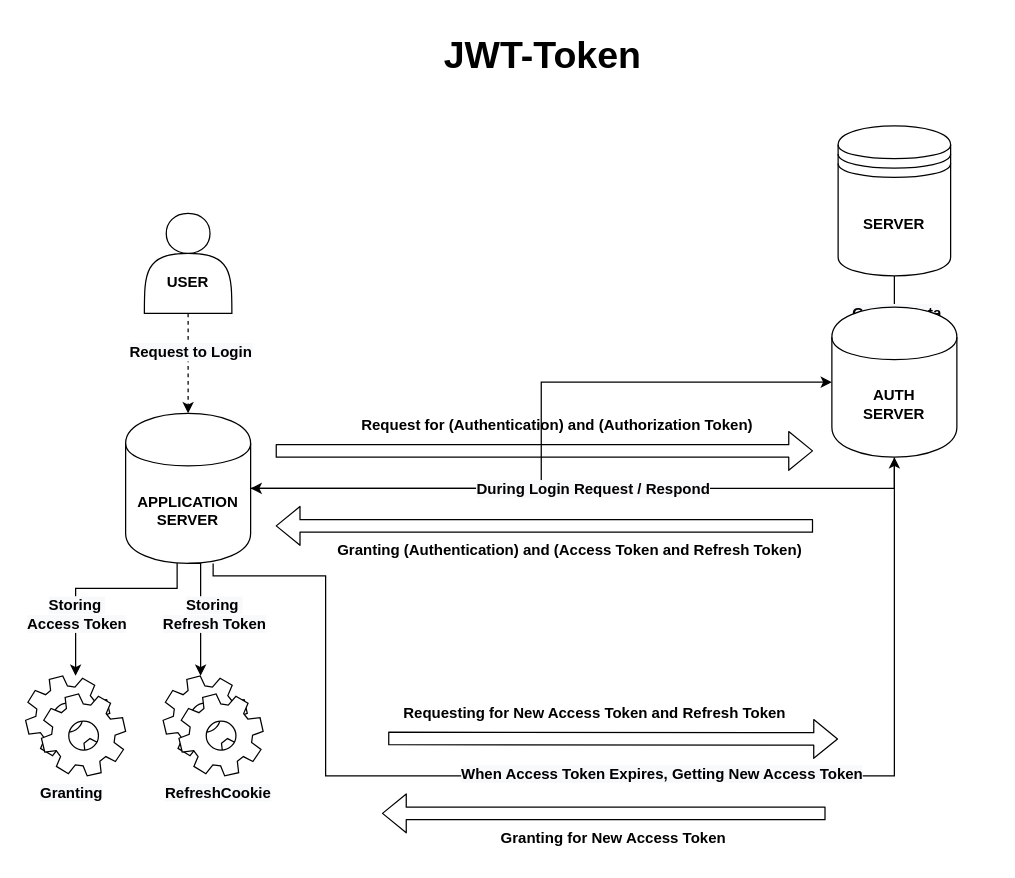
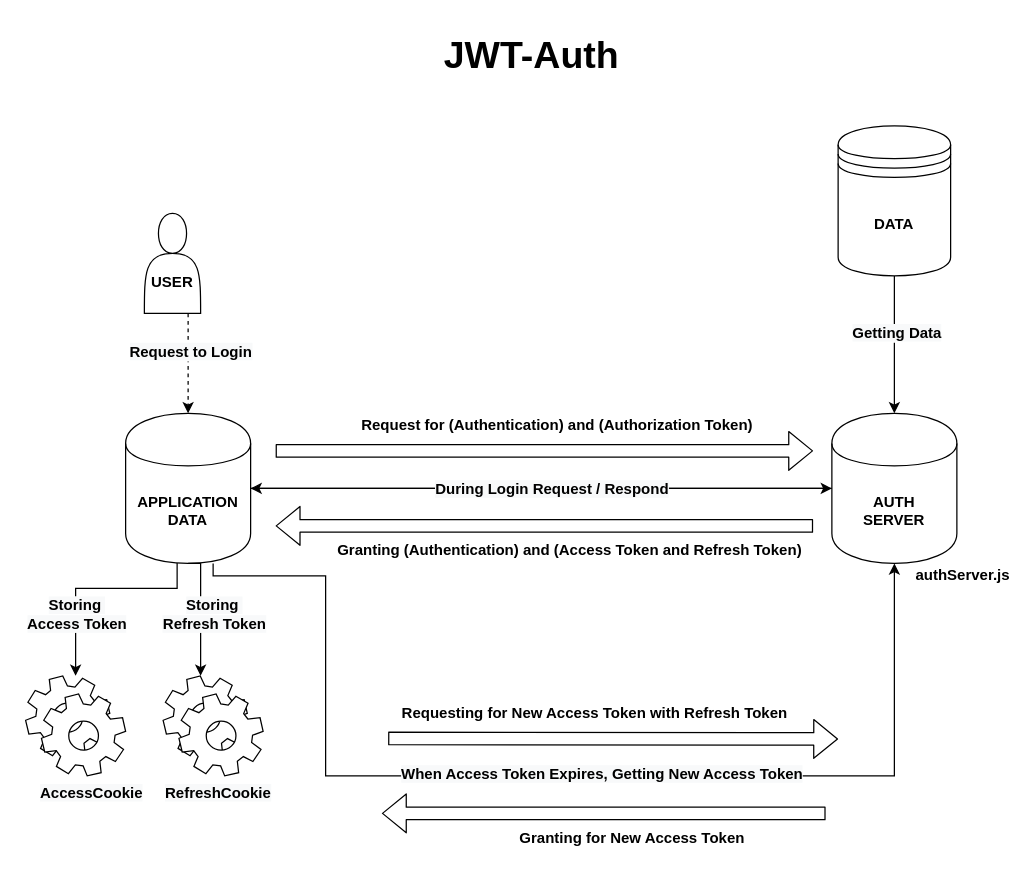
(482, 22) -> (478, 22)
(894, 224) -> (894, 224)
(188, 263) -> (173, 263)
(894, 382) -> (894, 488)
(188, 511) -> (188, 511)
none -> (963, 576)
(595, 713) -> (595, 713)
(72, 793) -> (89, 793)
(613, 838) -> (632, 838)
